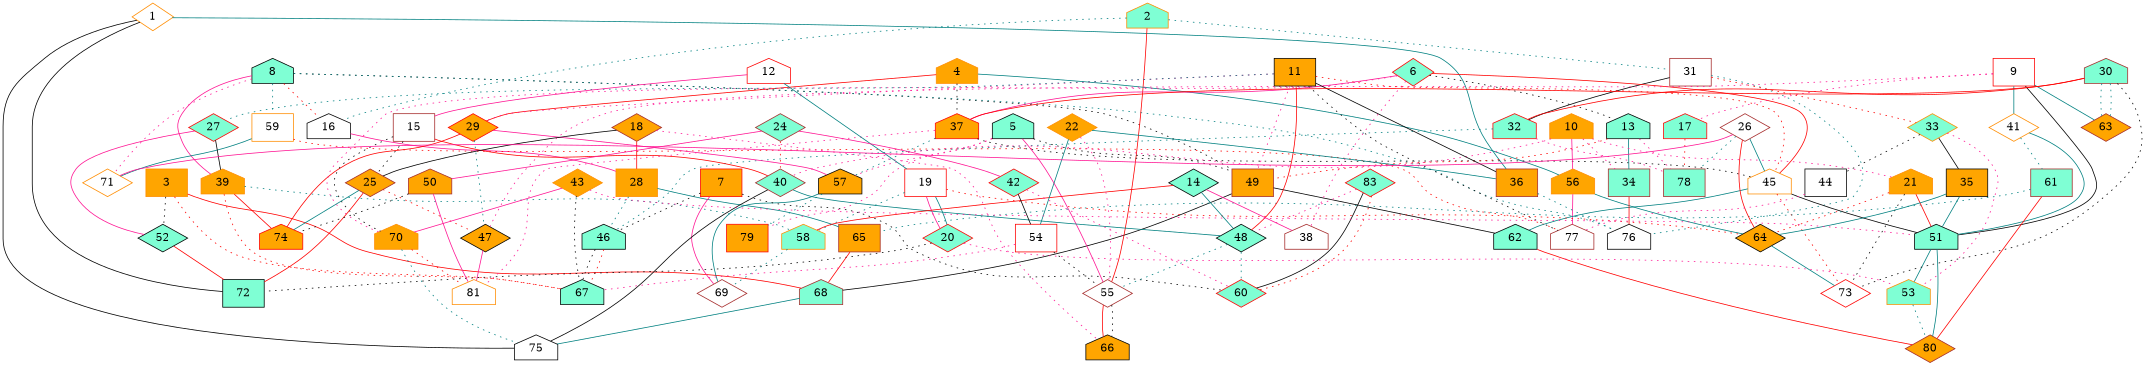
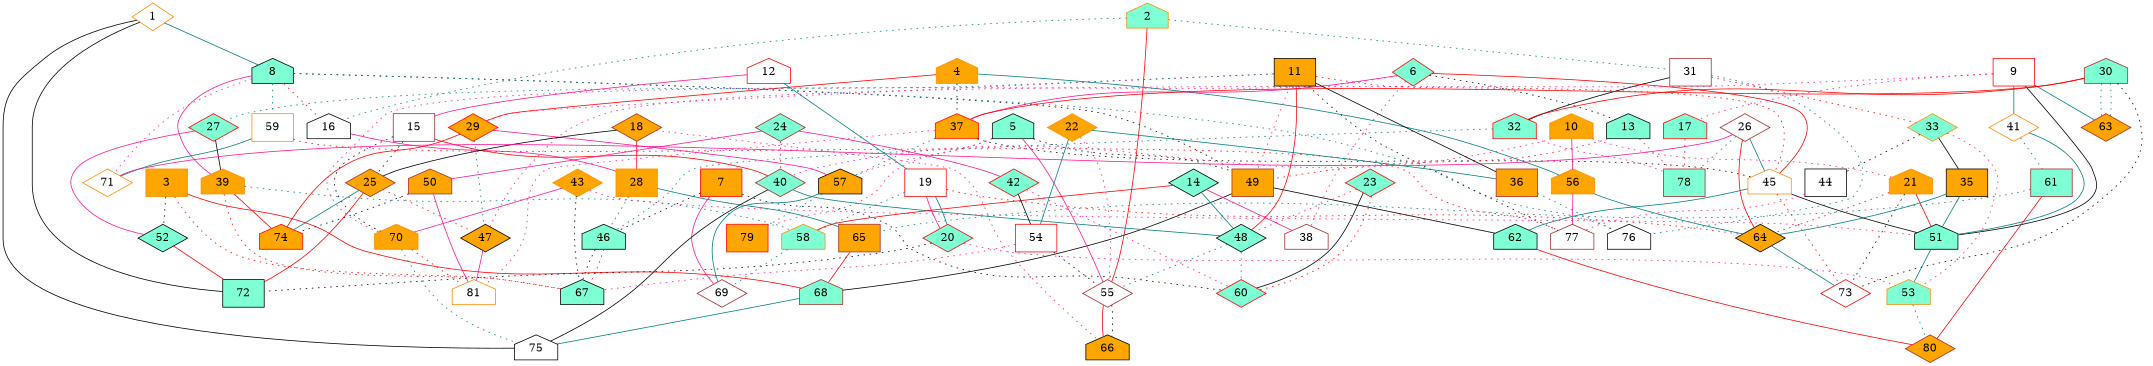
(873, 26) -> (211, 44)
(1370, 183) -> (1370, 183)
(1629, 183) -> none
(1938, 293) -> none
